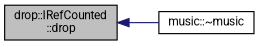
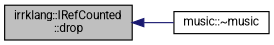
(61, 23) -> (68, 23)
